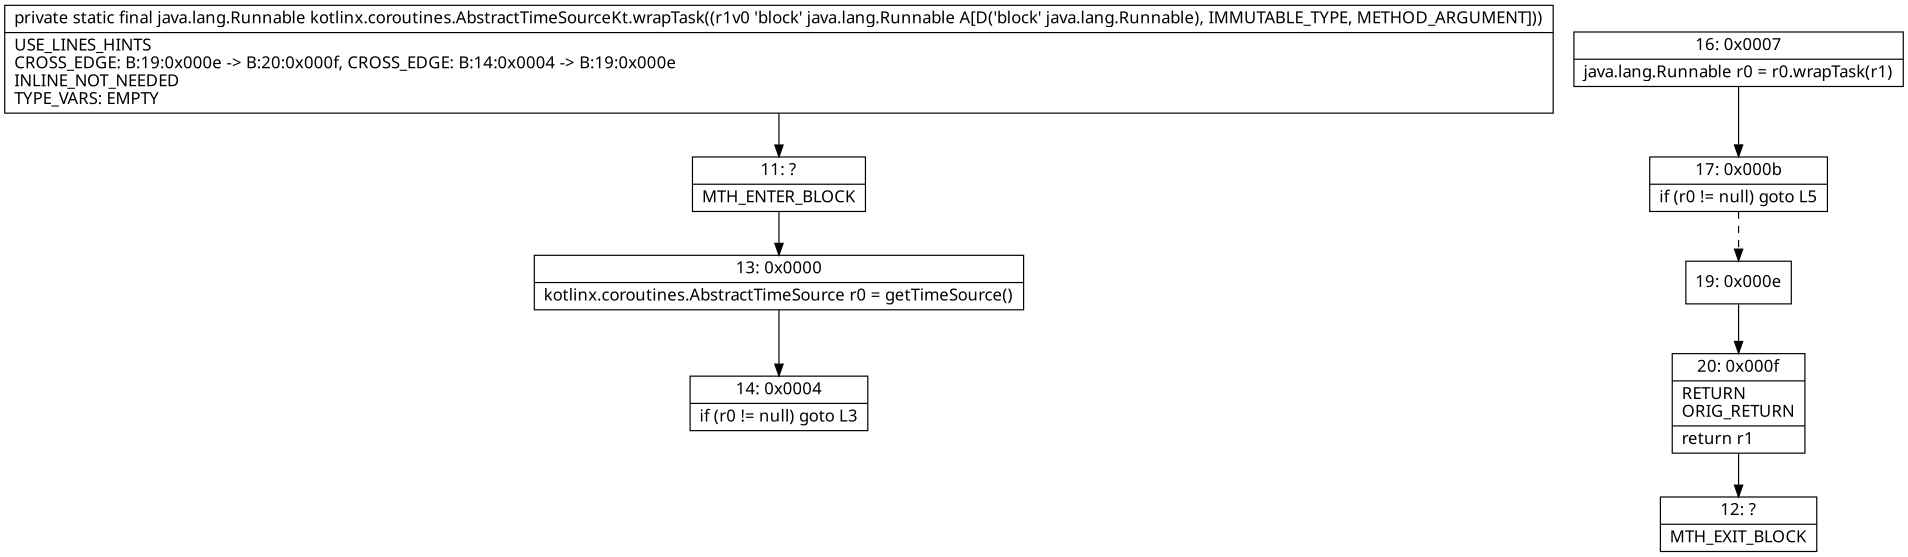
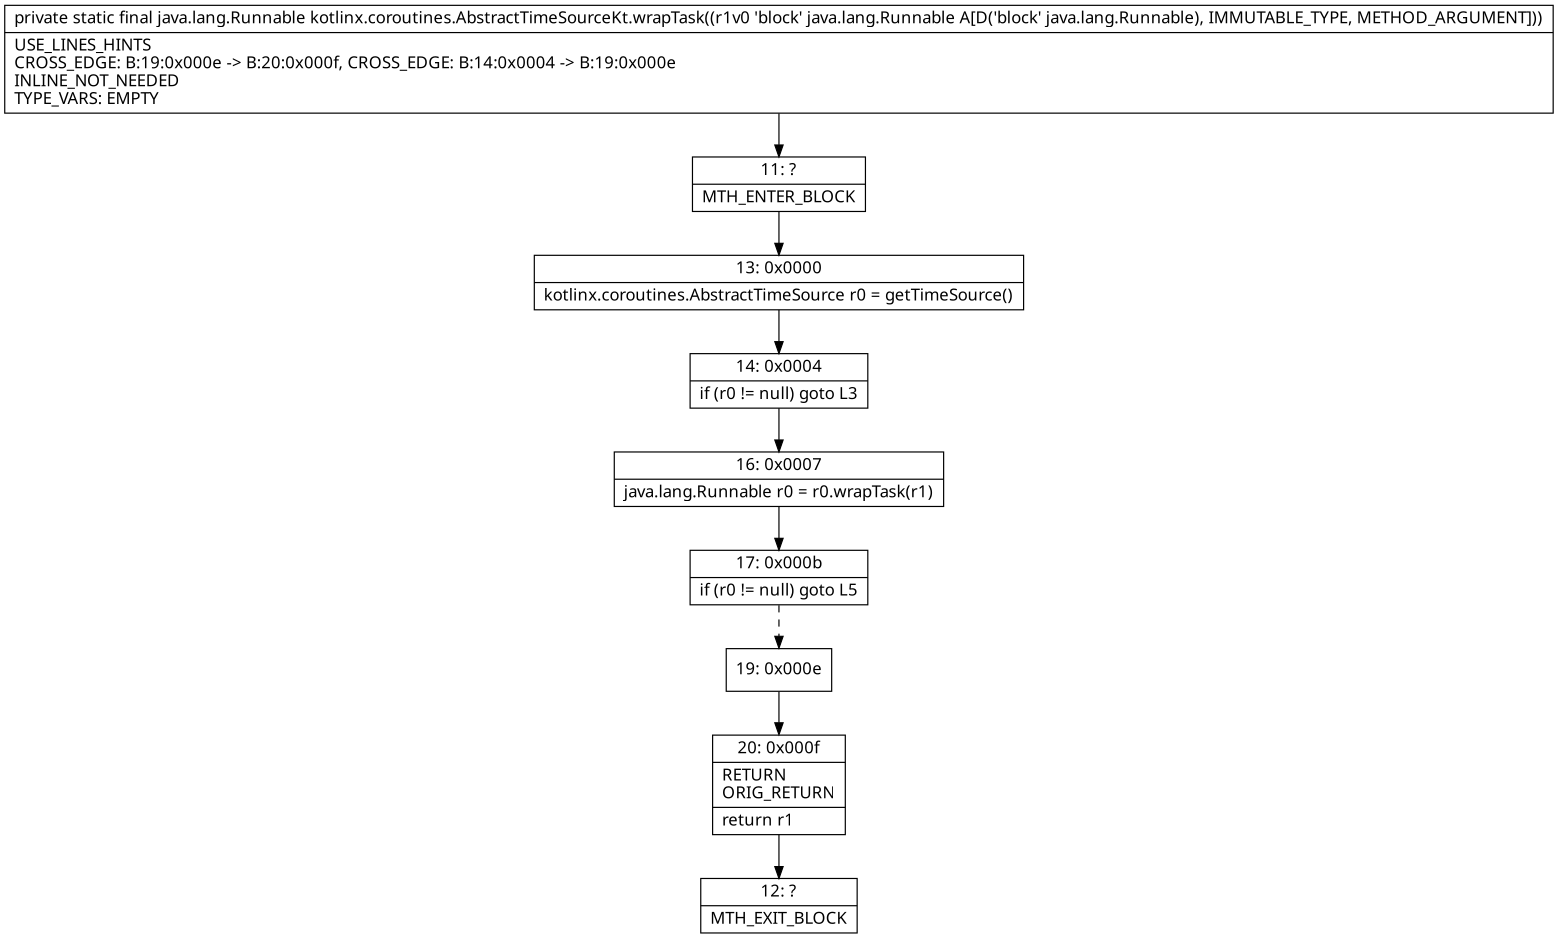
none -> (779, 424)
